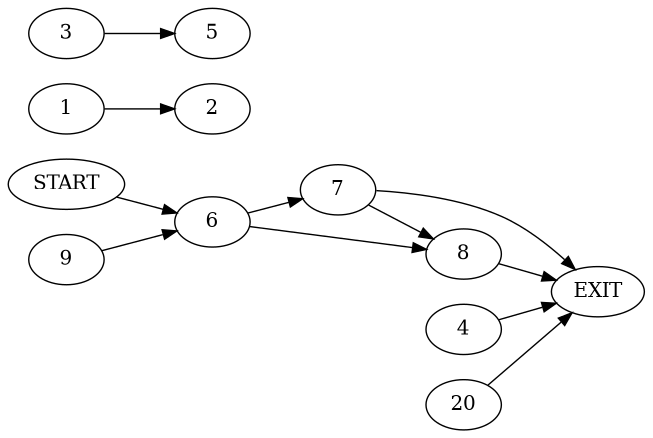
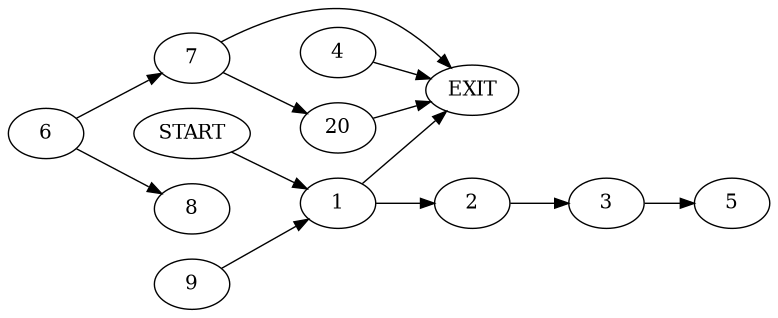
(140, 203) -> (263, 167)
none -> (532, 203)
(395, 219) -> (259, 90)
(132, 243) -> (259, 247)
(521, 270) -> (399, 152)
